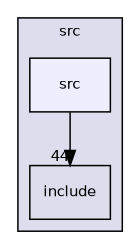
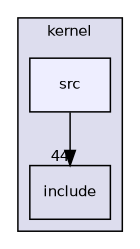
(70, 32) -> (70, 32)
